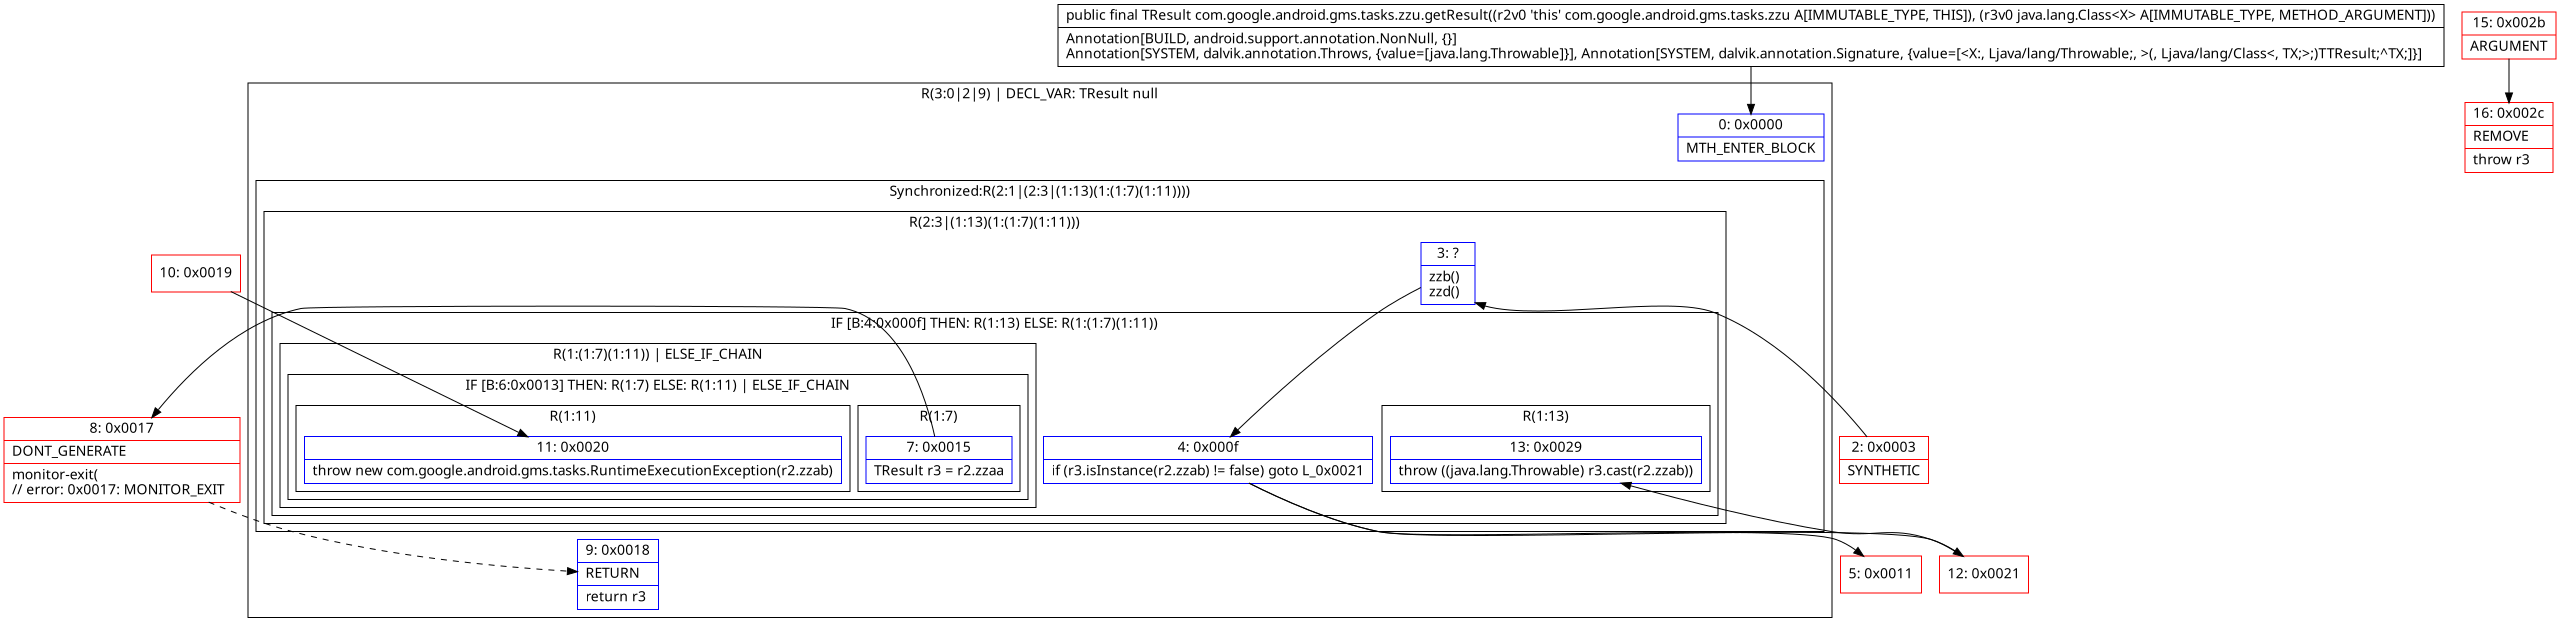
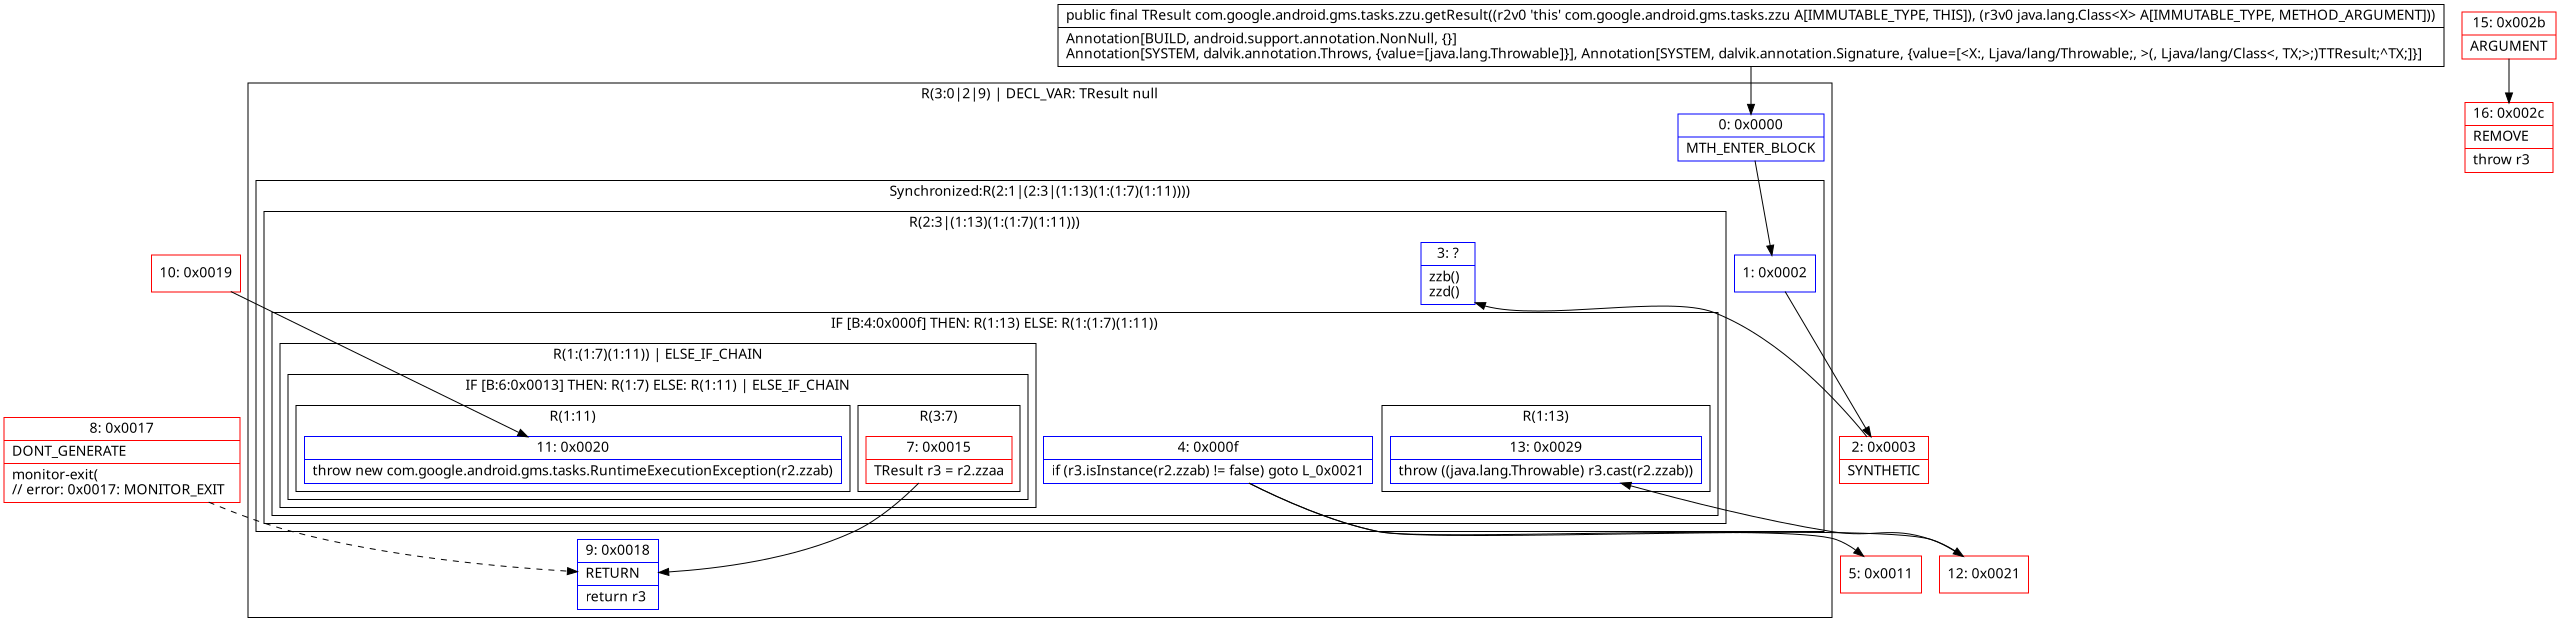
none -> (1775, 274)
(566, 306) -> (803, 550)
(1325, 353) -> none
(939, 417) -> (939, 417)
(939, 460) -> (939, 460)
